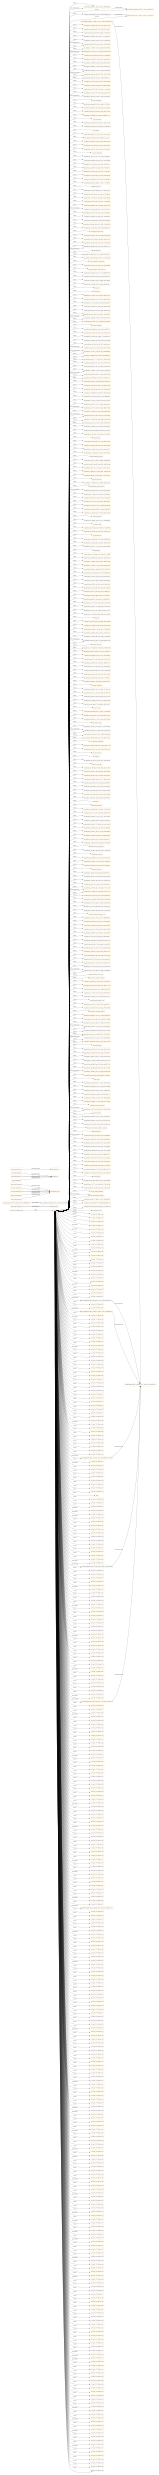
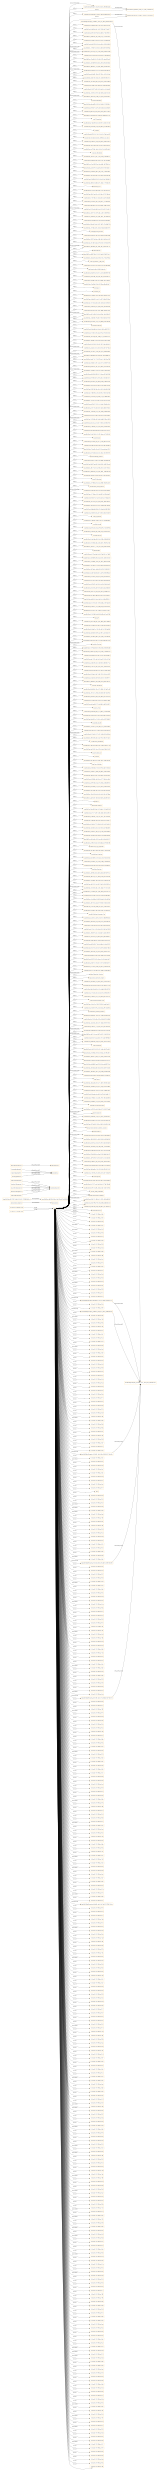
(62, 1339) -> (38, 1208)
